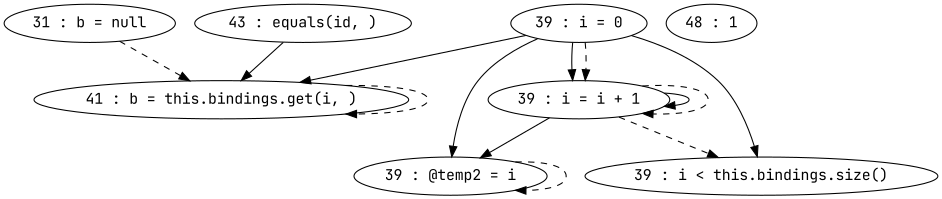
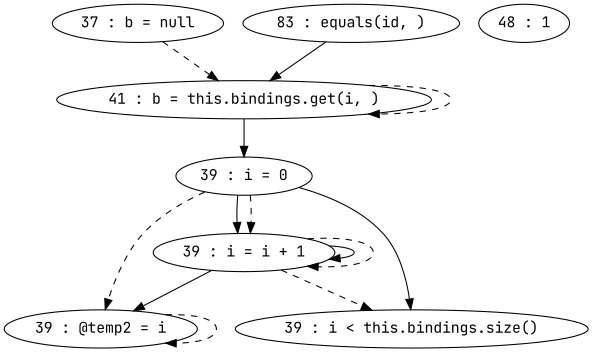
(90, 23) -> (138, 23)
(303, 23) -> (351, 23)
(418, 58) -> (244, 133)
(479, 80) -> (143, 234)
